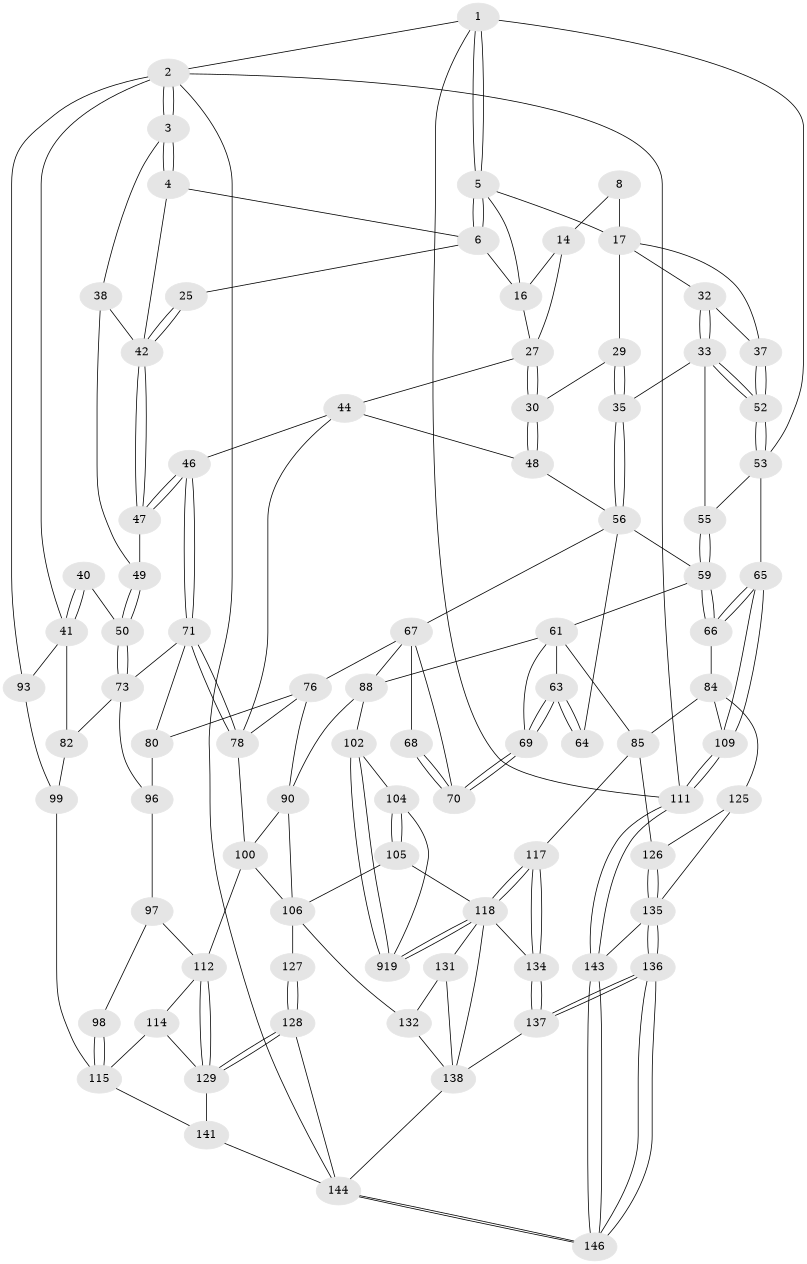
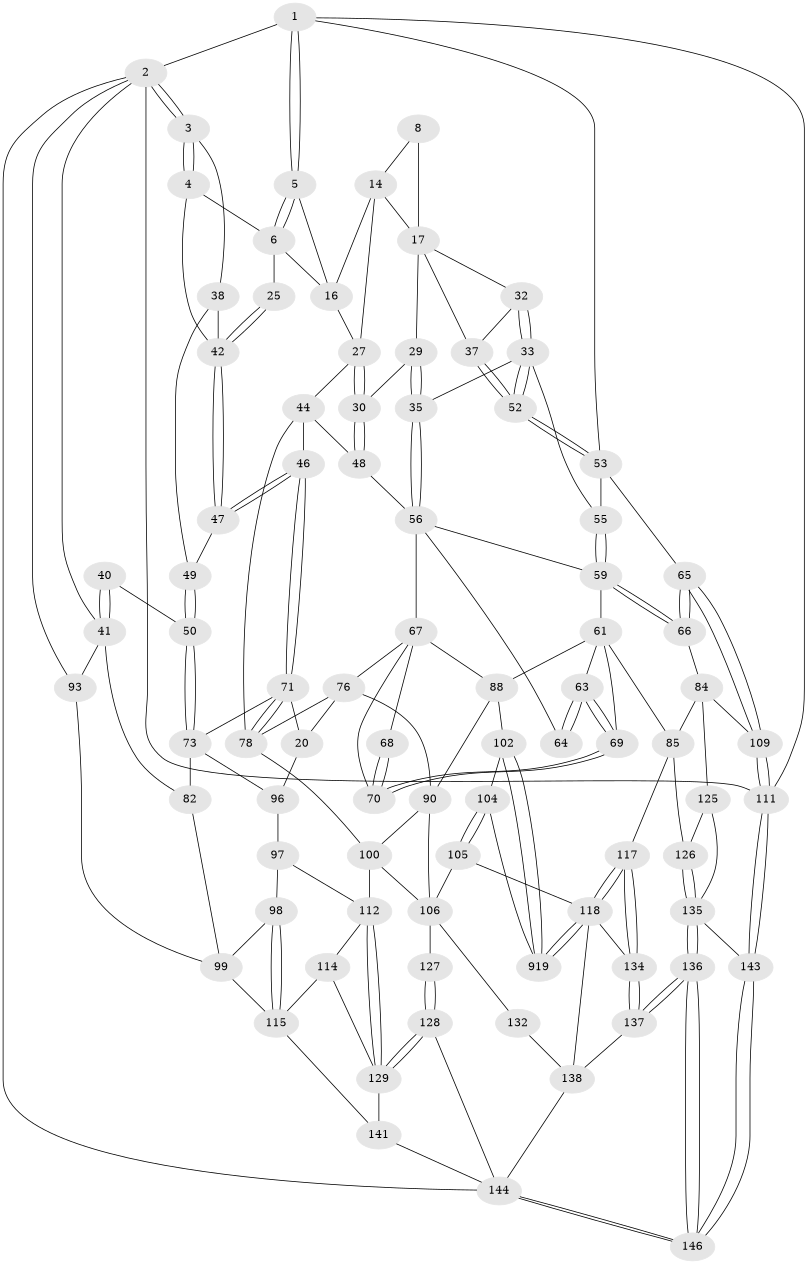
(550, 211) -> (397, 213)
(152, 744) -> (302, 744)
none -> (249, 939)
(446, 967) -> none
